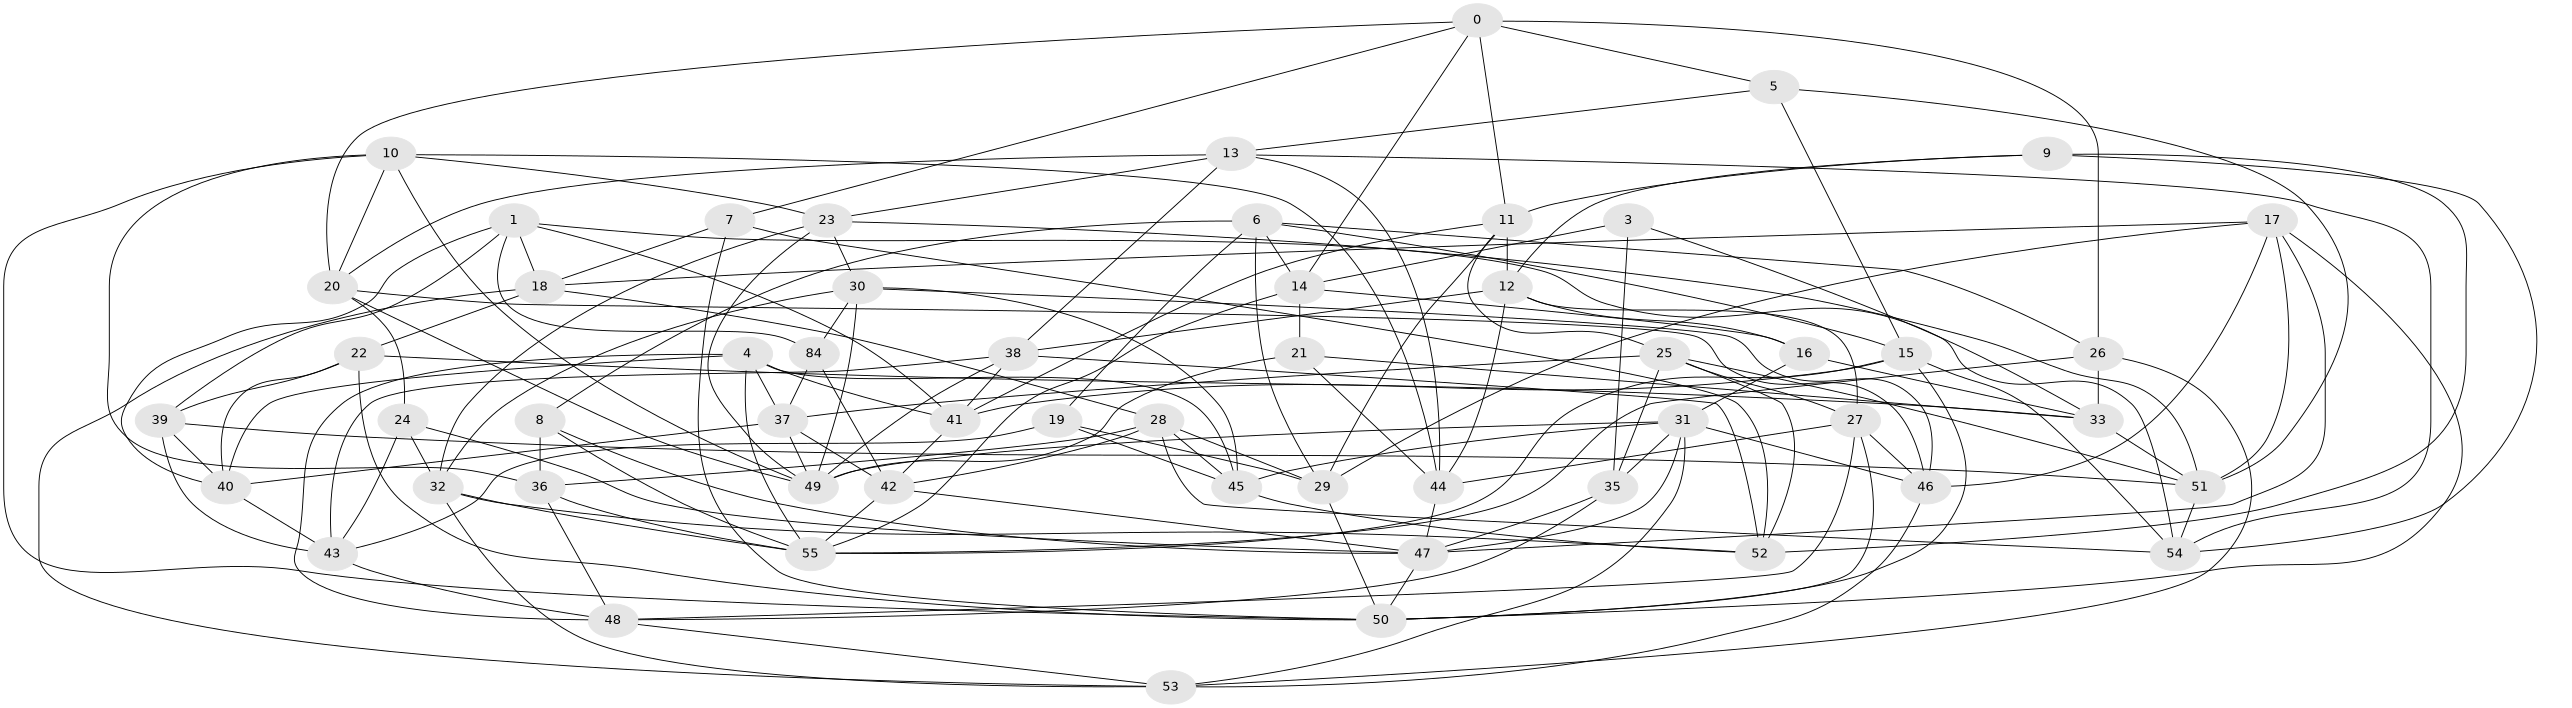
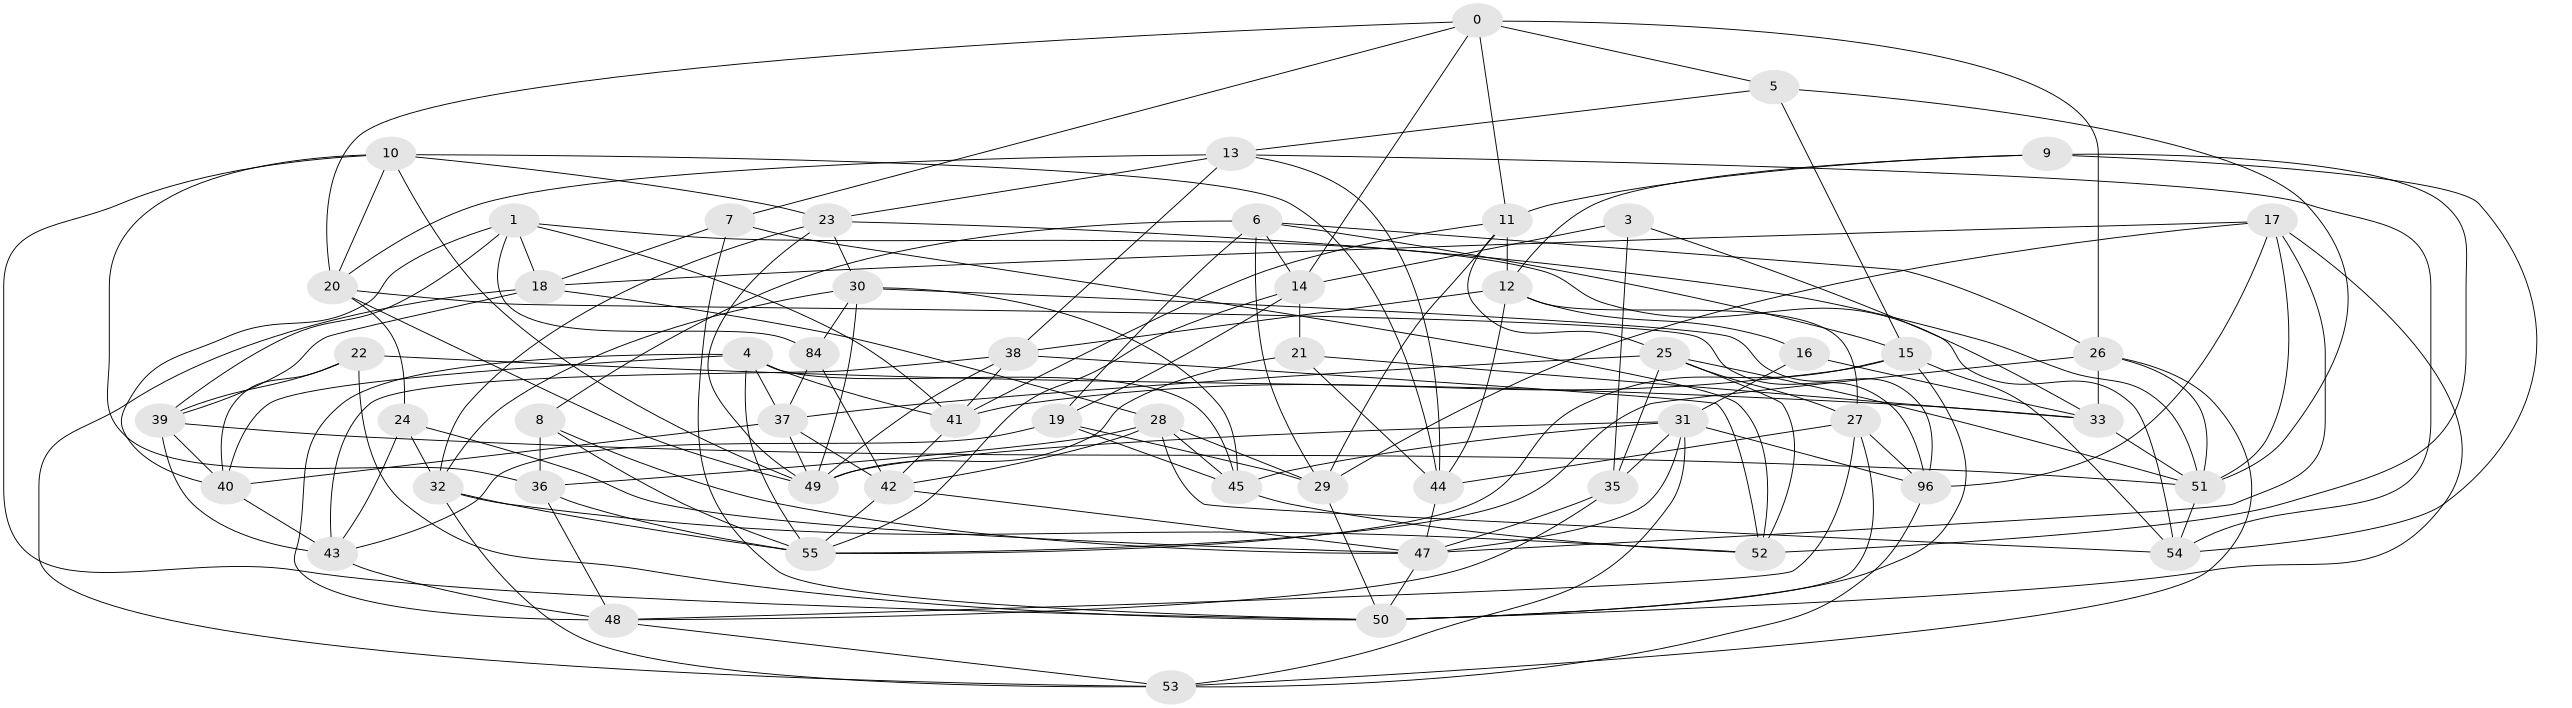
(1544, 311) -> (1181, 357)
(450, 320) -> (341, 333)
none -> (2191, 396)
(1926, 487) -> (1926, 487)
